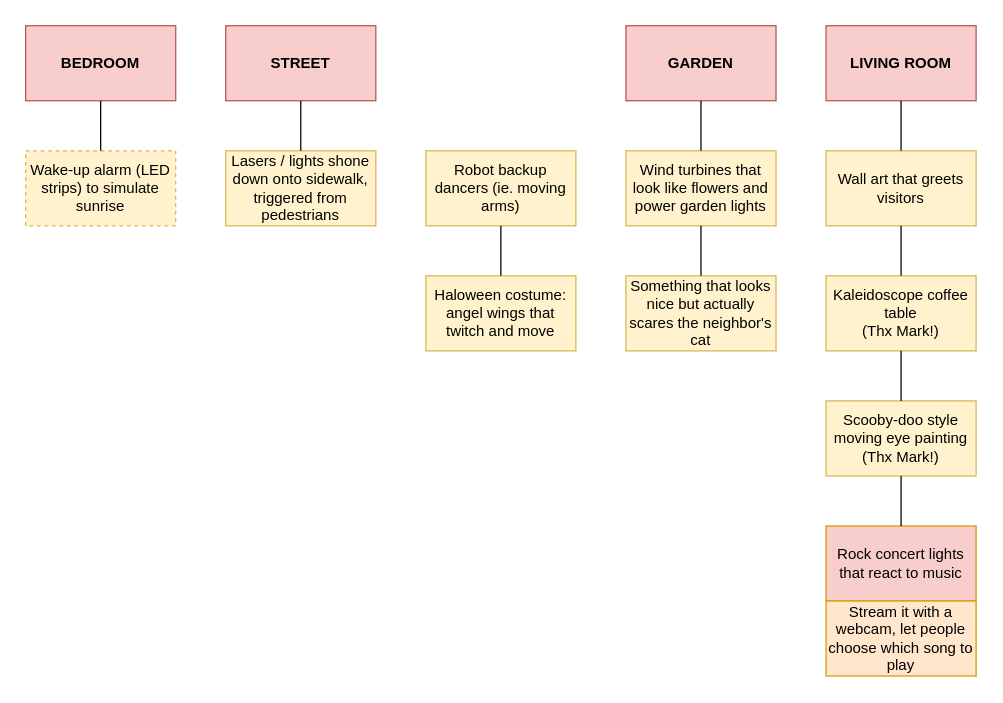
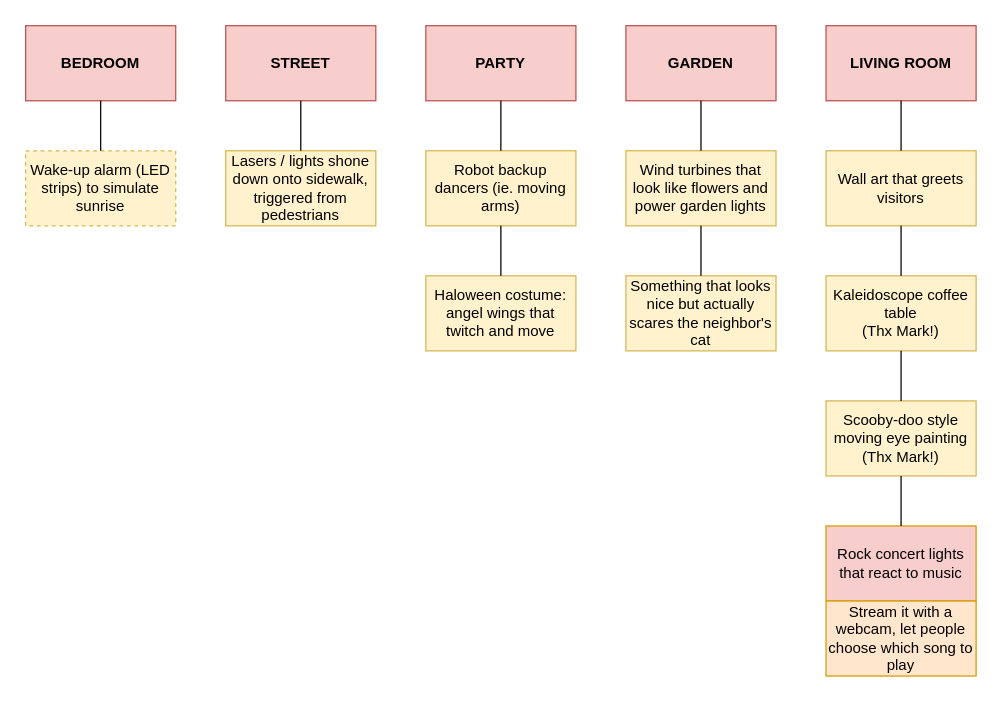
none -> (501, 63)
none -> (501, 126)
